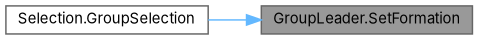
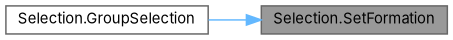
(367, 20) -> (354, 20)
